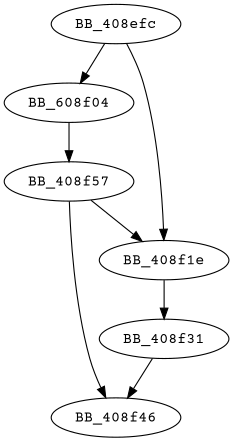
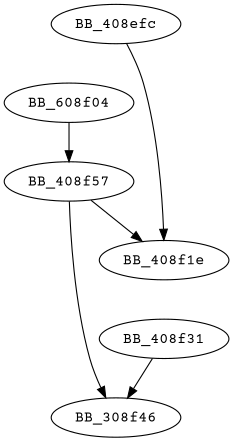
(95, 59) -> none
(164, 294) -> none
(116, 418) -> (116, 418)
